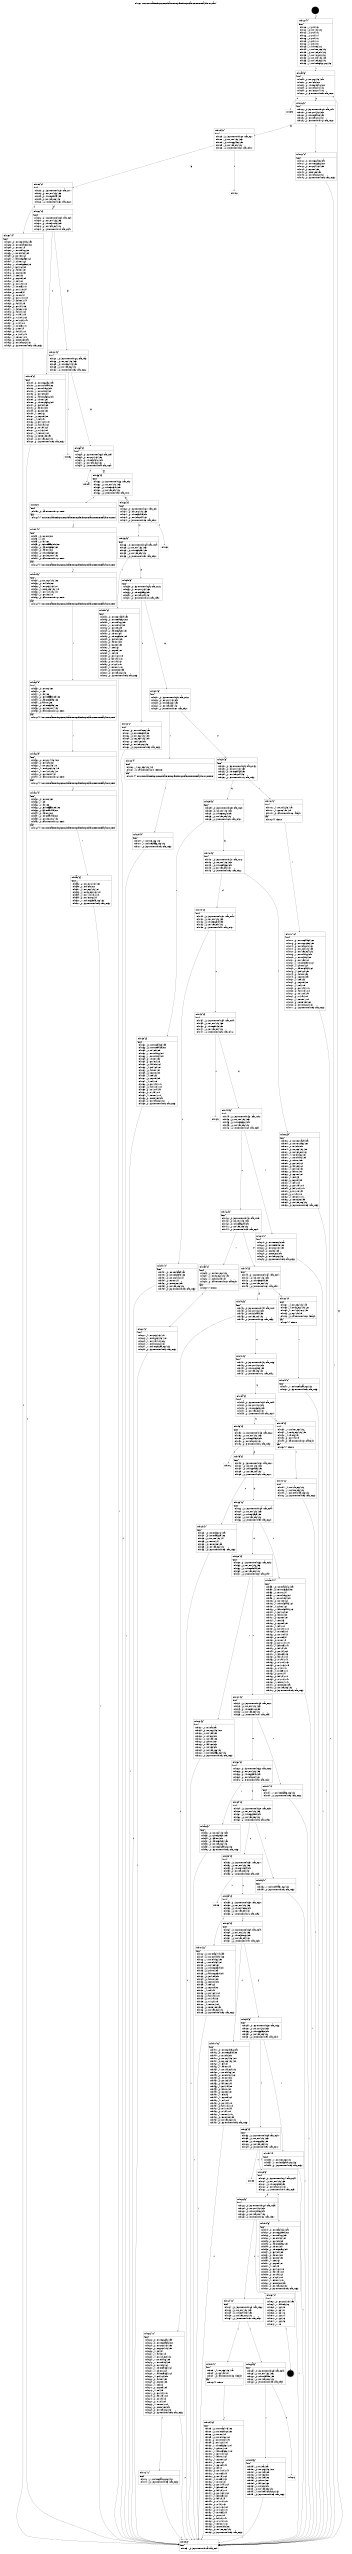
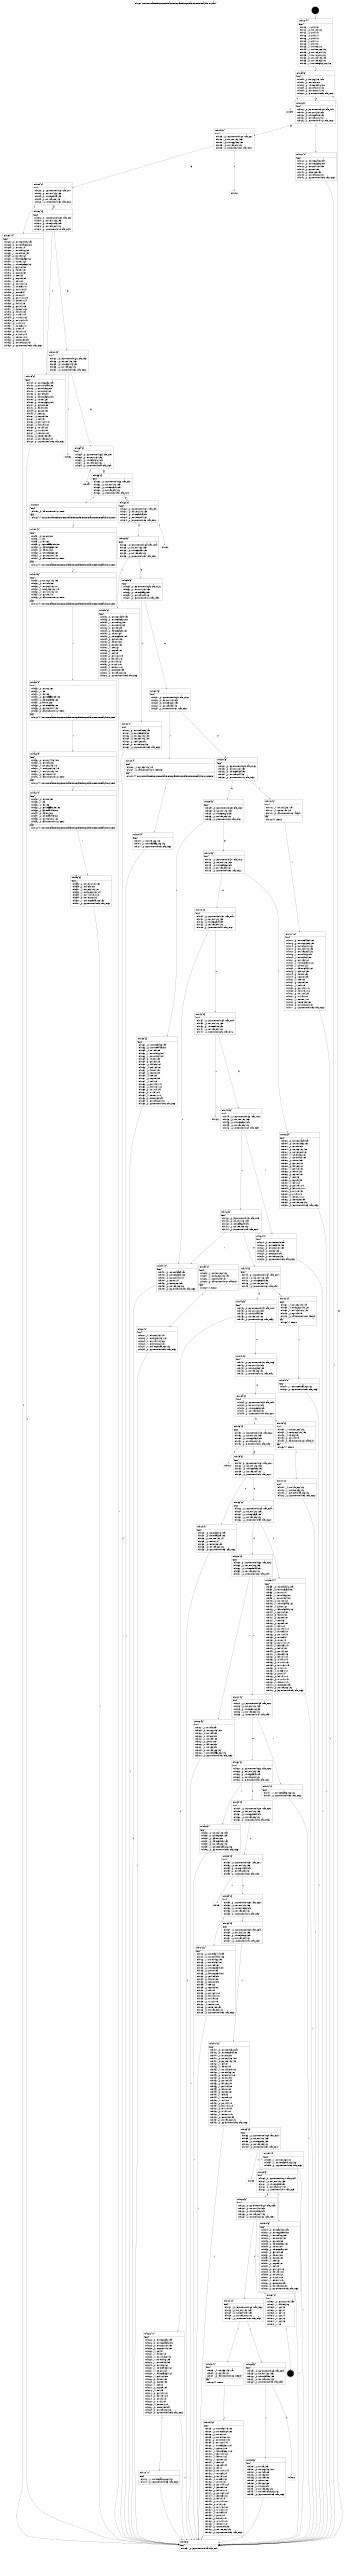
(230, 1248) -> (208, 1247)
(276, 1885) -> none
(261, 2028) -> none
